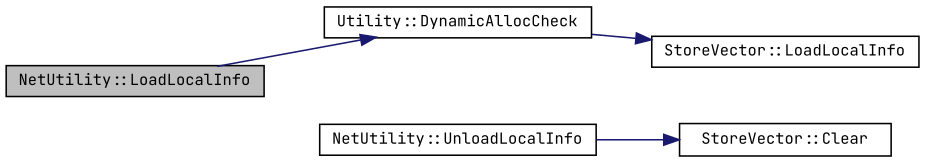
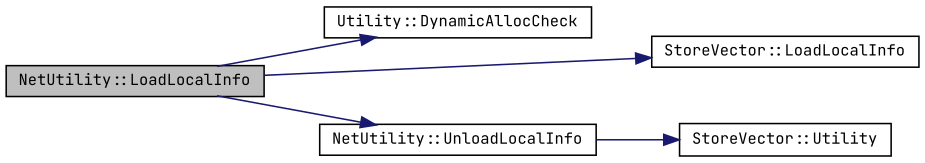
(614, 36) -> (450, 67)
none -> (289, 109)
(785, 140) -> (785, 140)
